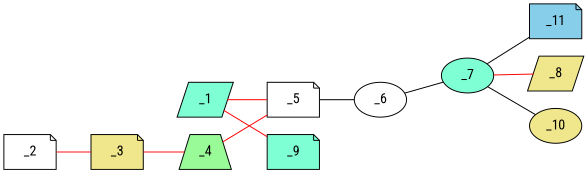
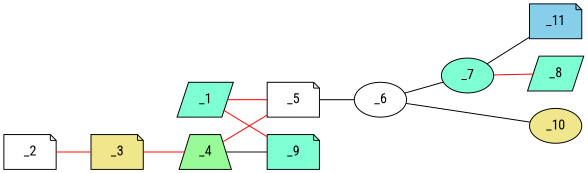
(556, 74) -> (556, 74)
(511, 101) -> (468, 113)
none -> (247, 152)
